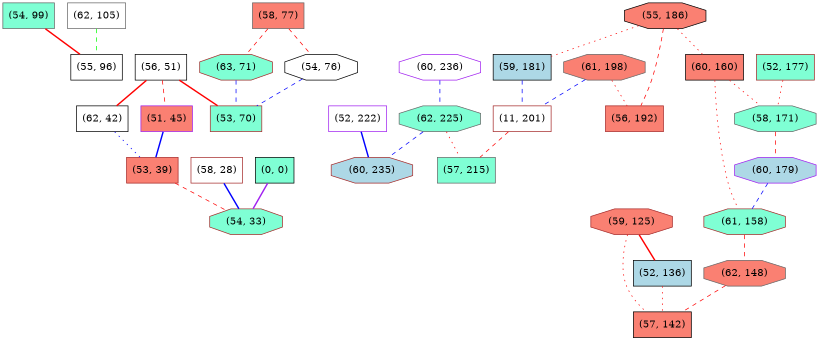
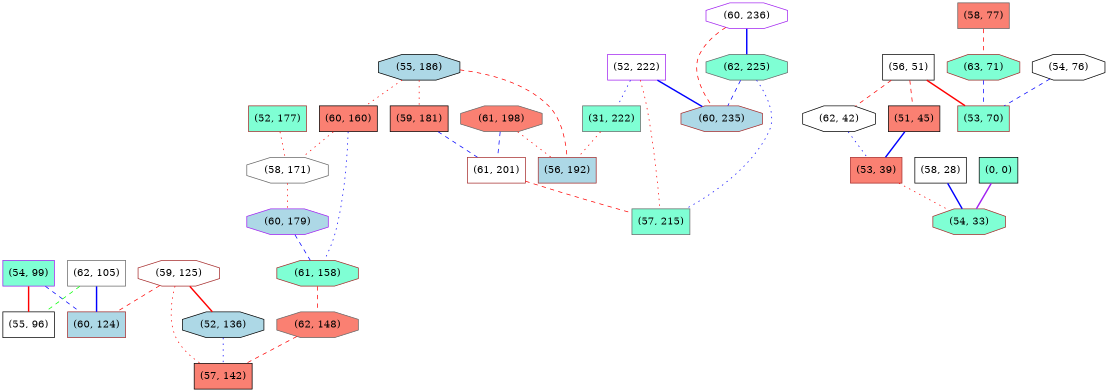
(29, 16) -> (29, 273)
(665, 16) -> (419, 67)
(300, 42) -> none
none -> (697, 63)
(522, 67) -> (419, 119)
(132, 93) -> (873, 93)
(440, 93) -> (747, 42)
(102, 119) -> (839, 119)
(167, 119) -> (914, 119)
(522, 119) -> (496, 170)
none -> (612, 119)
(634, 119) -> (567, 170)
(775, 119) -> (288, 170)
none -> (653, 144)
(453, 145) -> (753, 157)
(775, 145) -> (288, 196)
(721, 146) -> (342, 197)
(217, 170) -> (941, 170)
(201, 197) -> (924, 197)
(632, 222) -> (179, 273)
(662, 273) -> (223, 325)
(662, 299) -> (223, 351)
none -> (97, 325)
